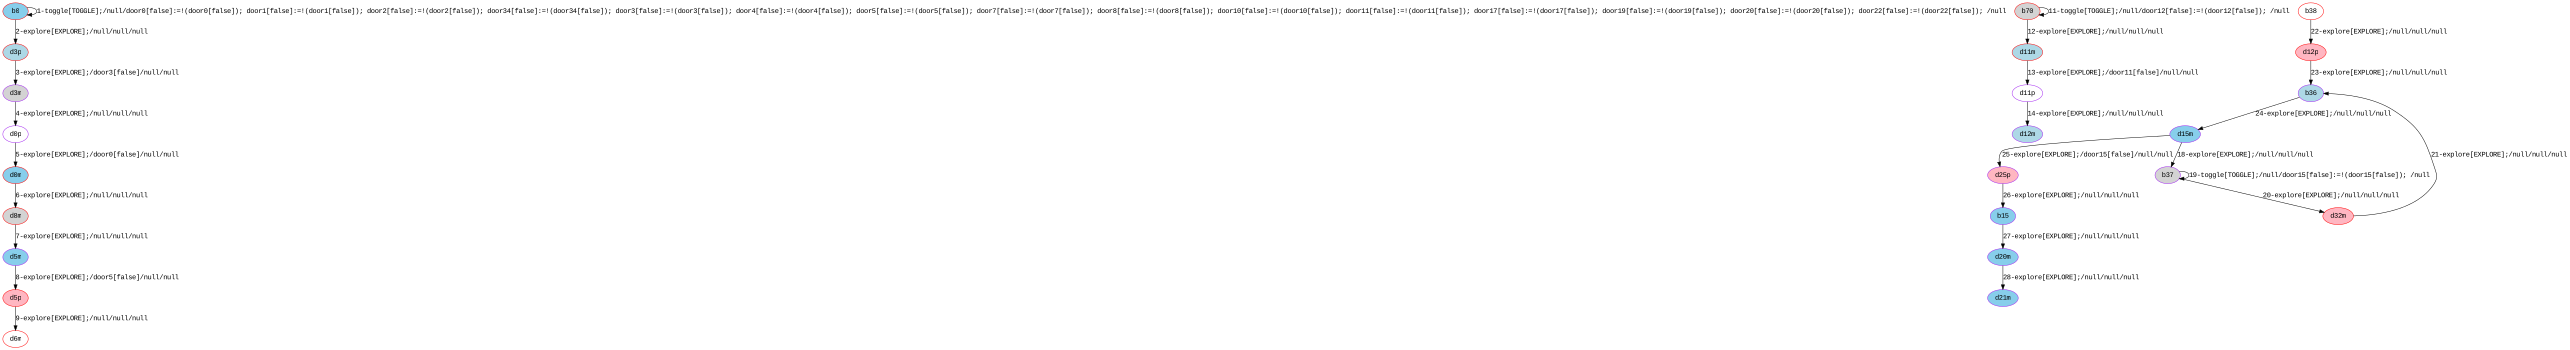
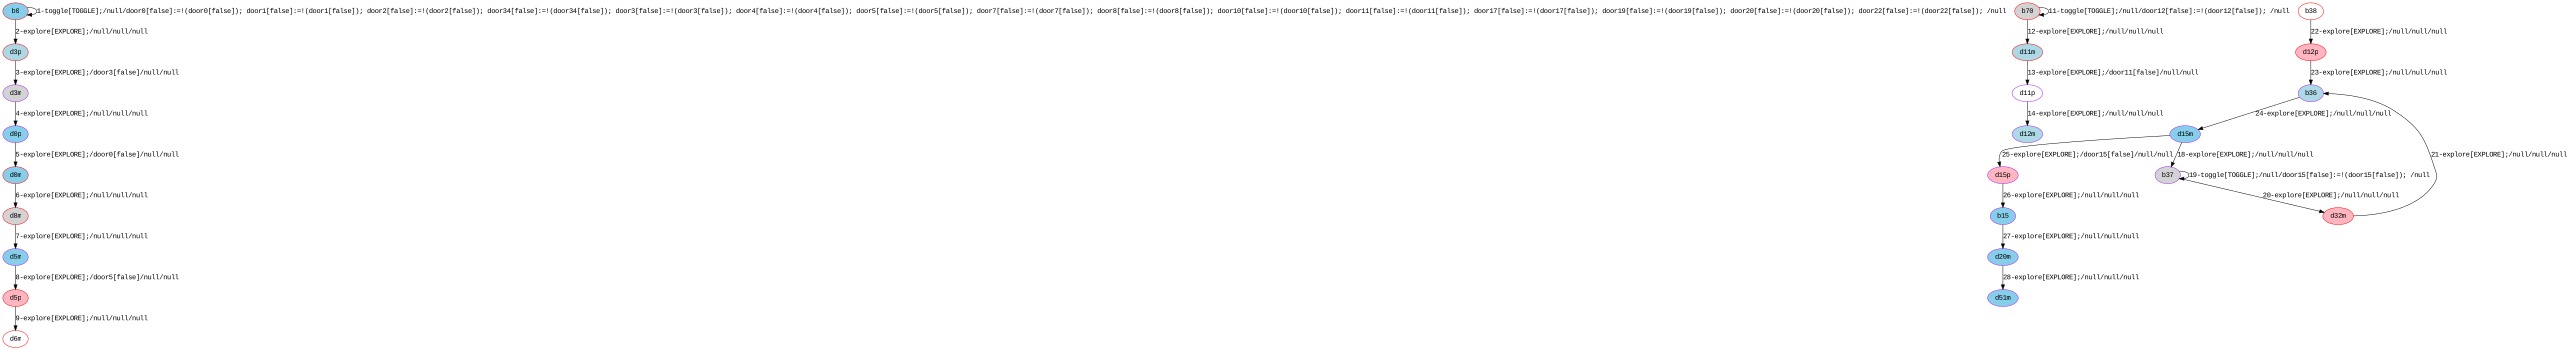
(16, 134) -> (16, 134)
(2003, 175) -> (2003, 175)
(2003, 298) -> (2003, 298)
